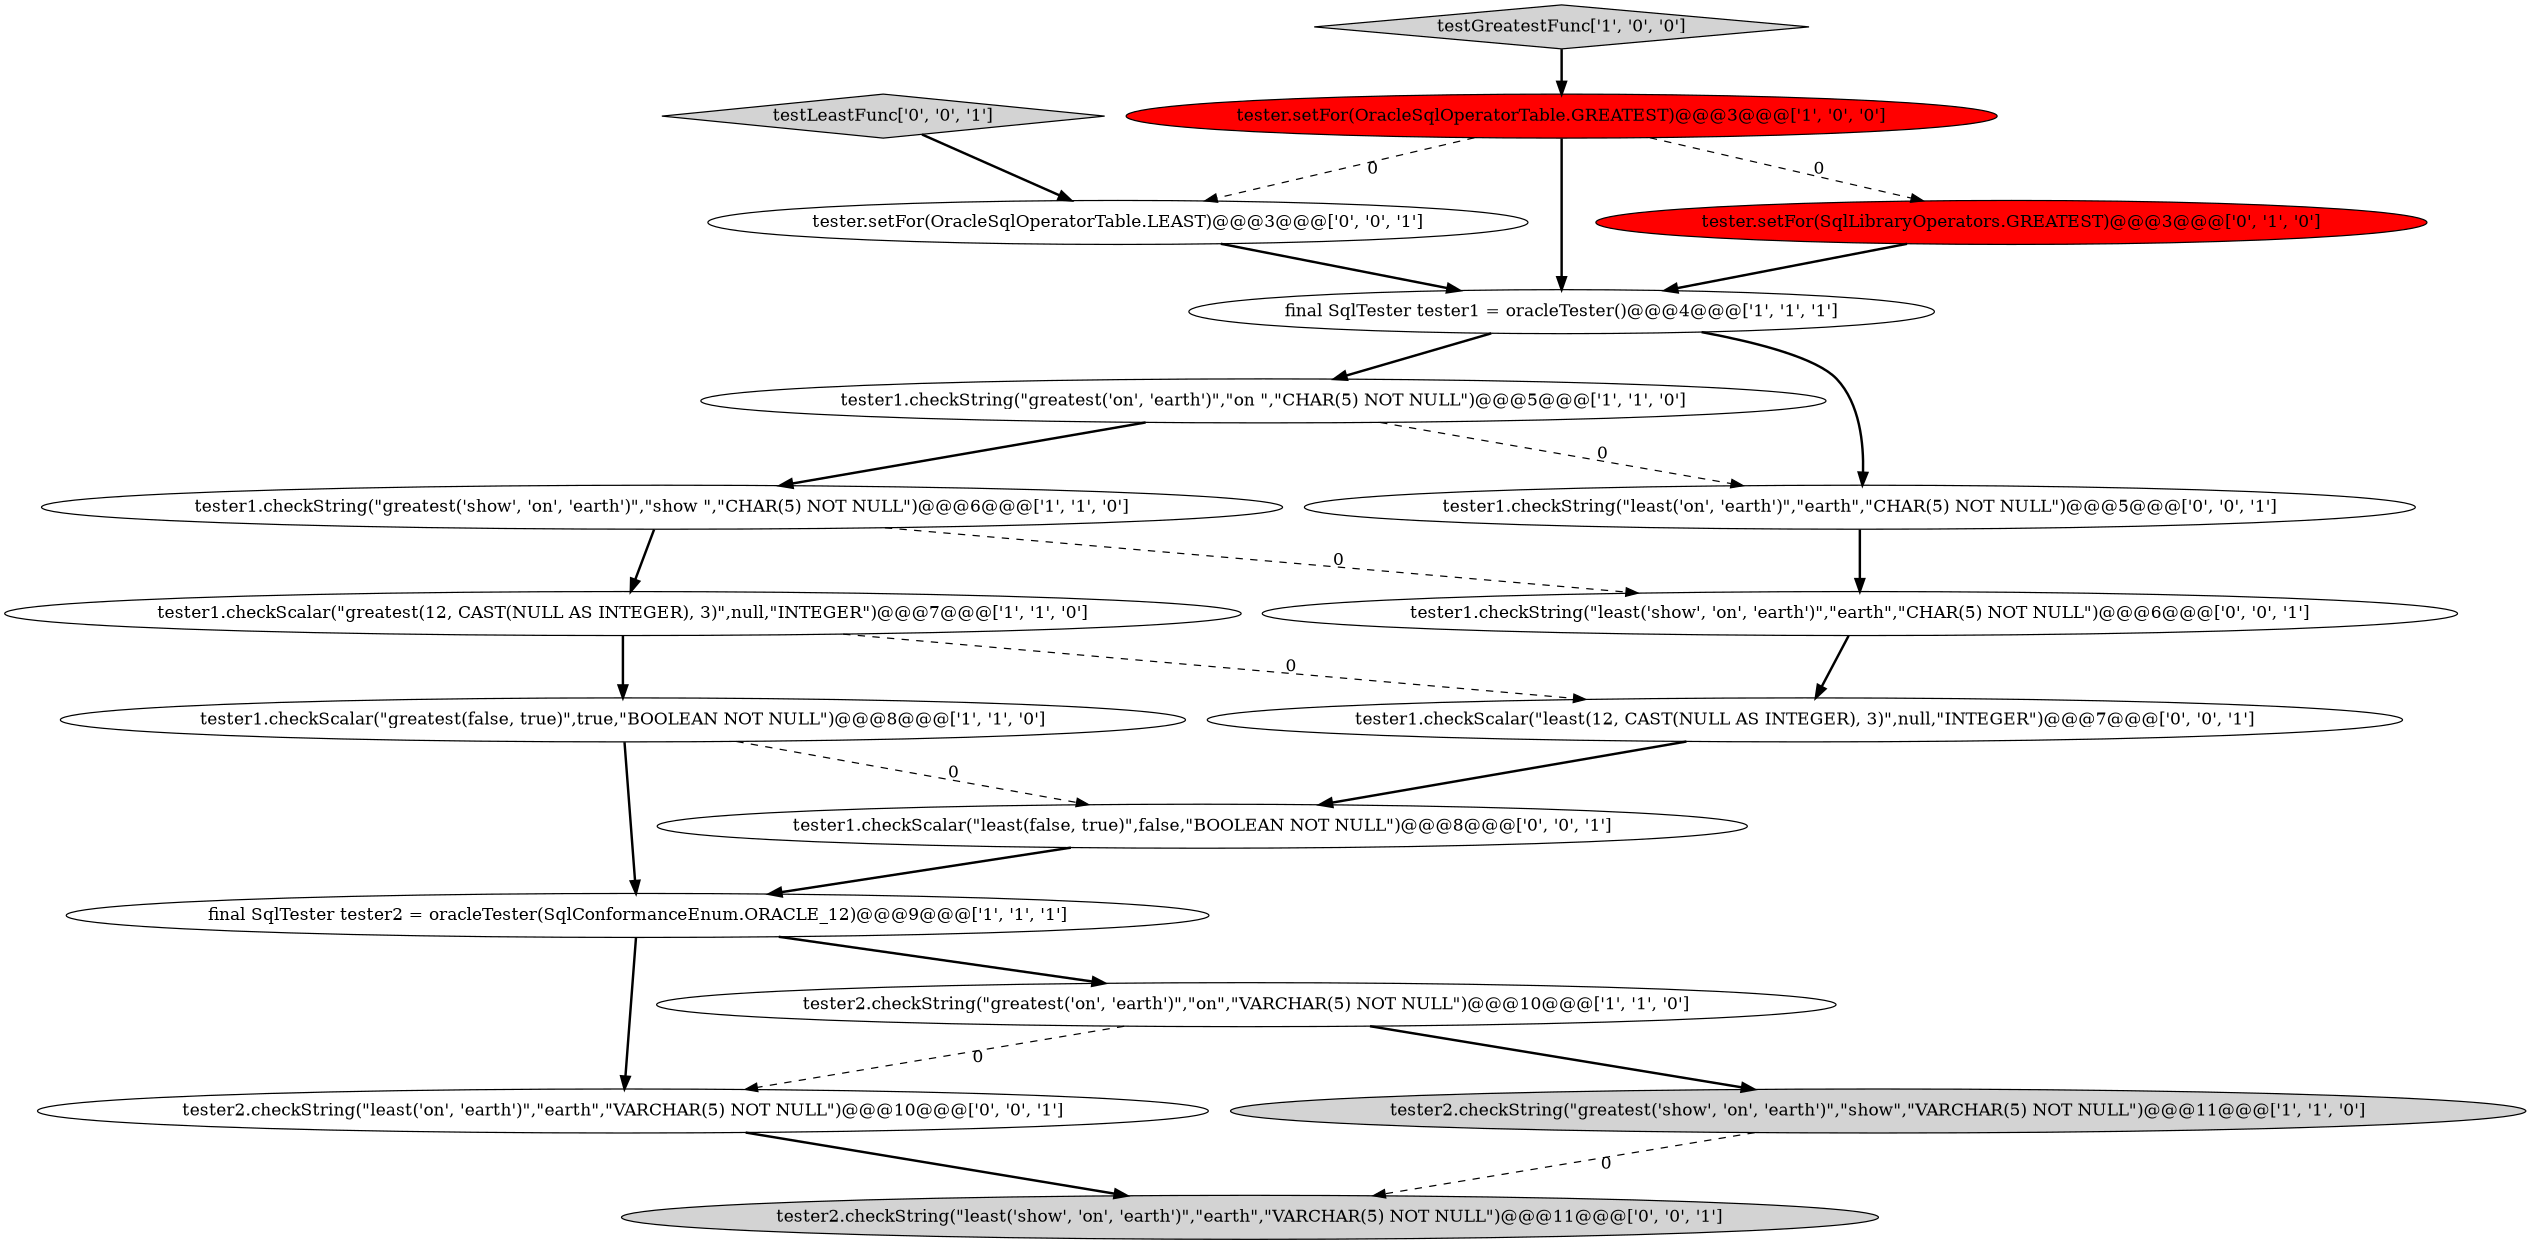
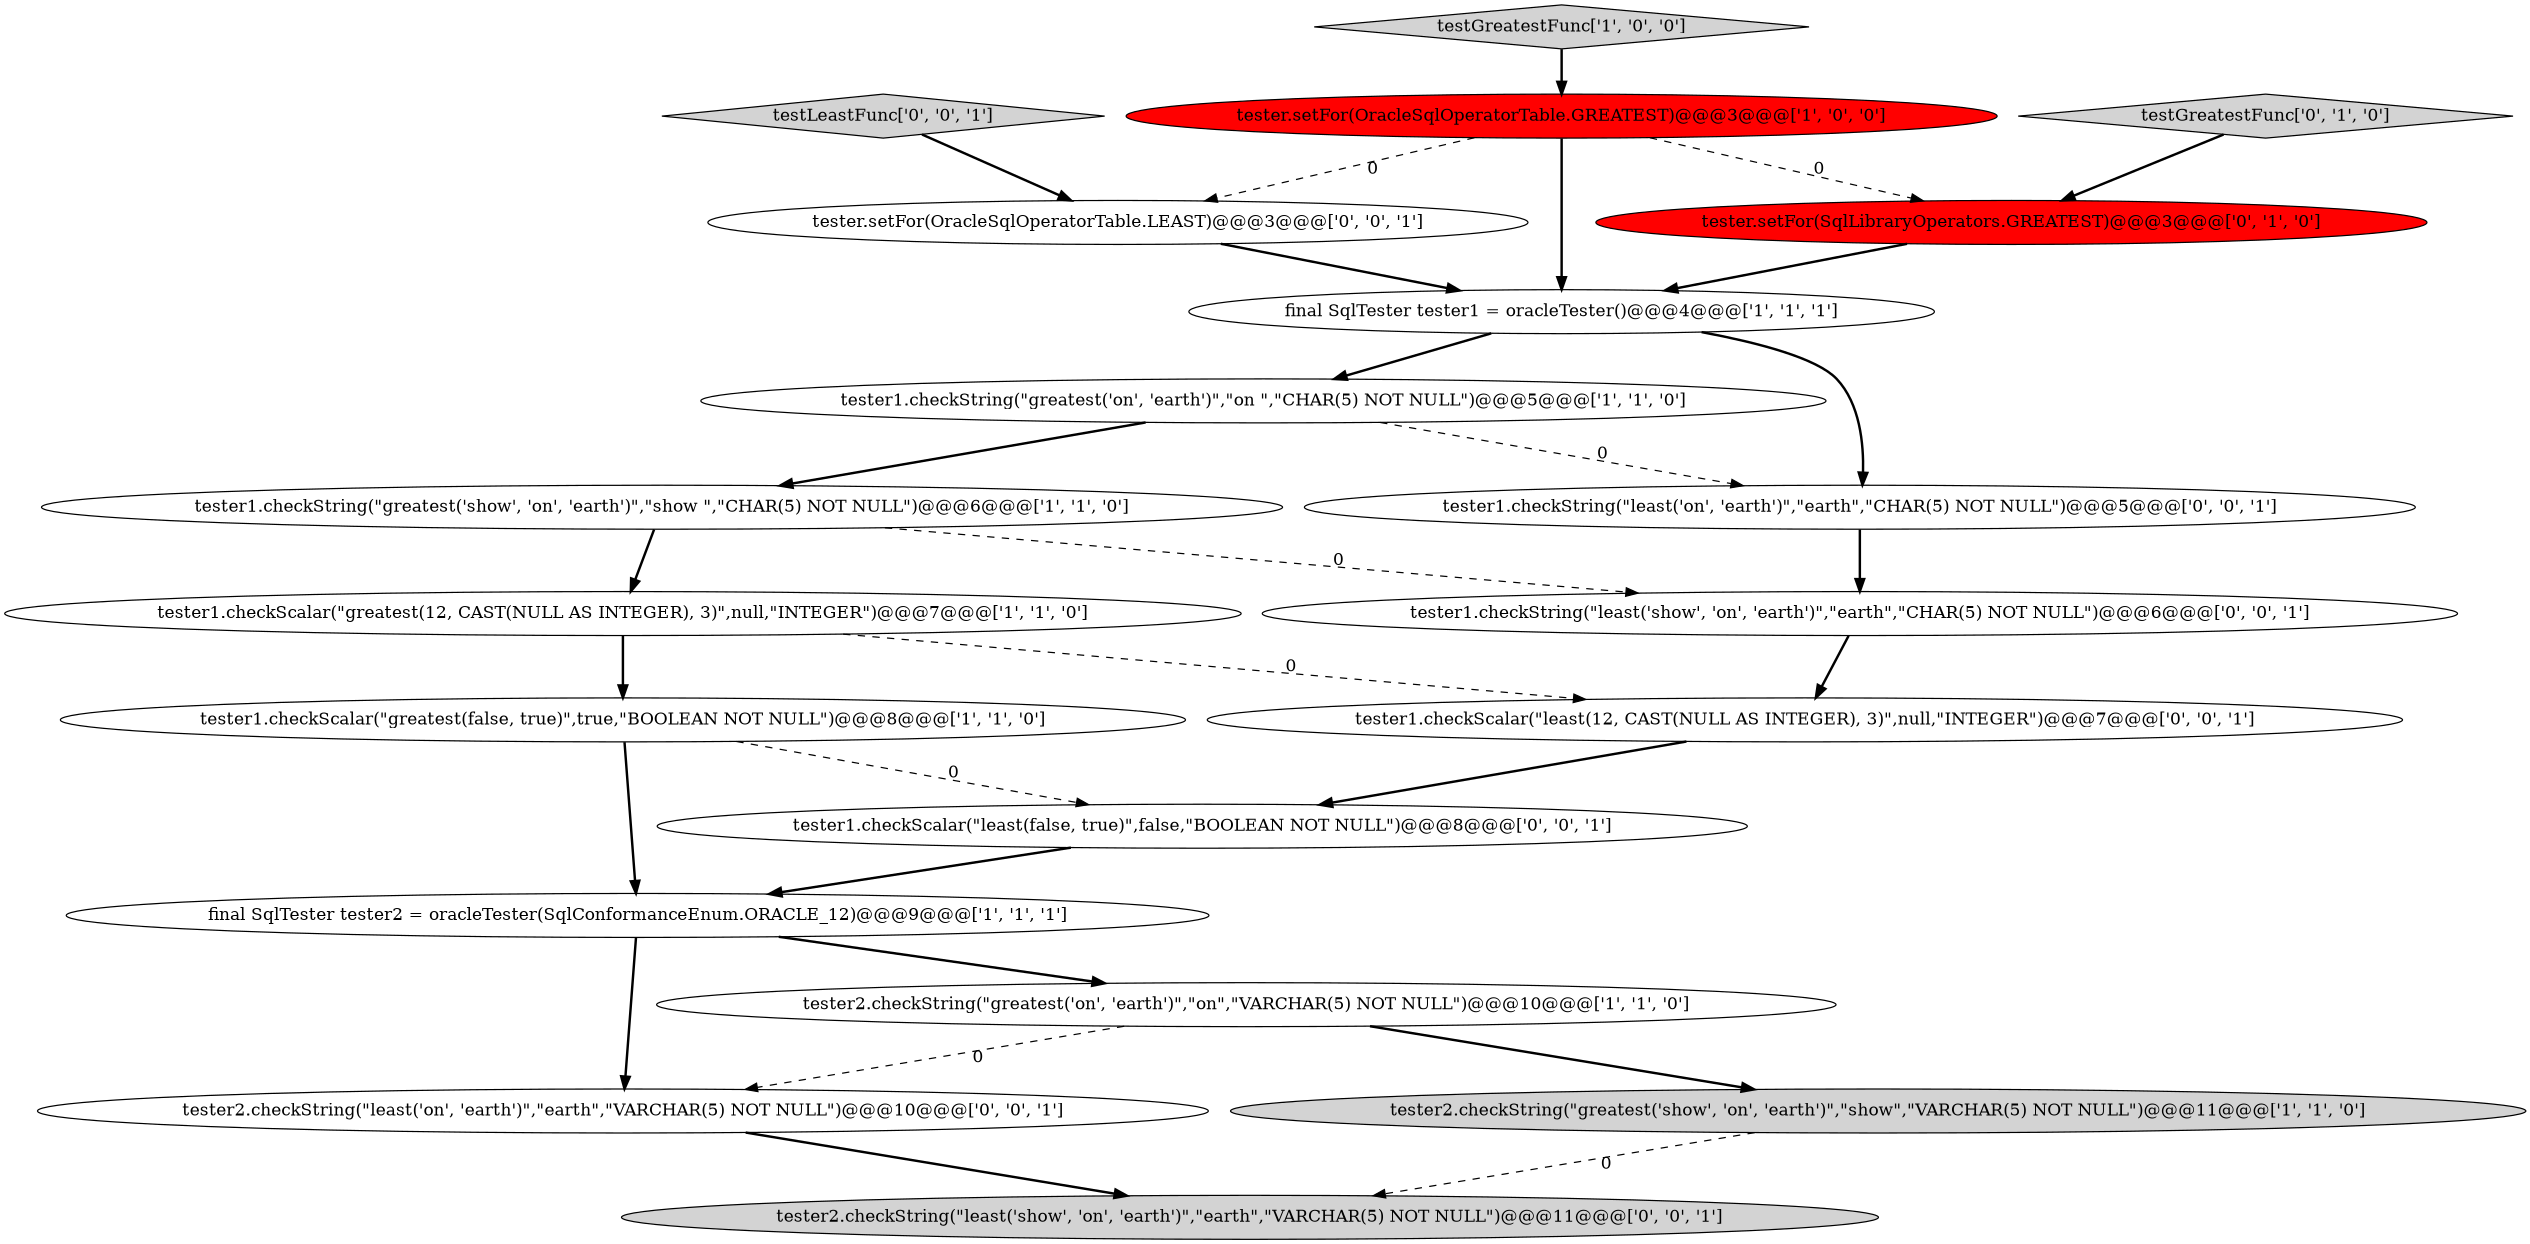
none -> (2266, 116)
